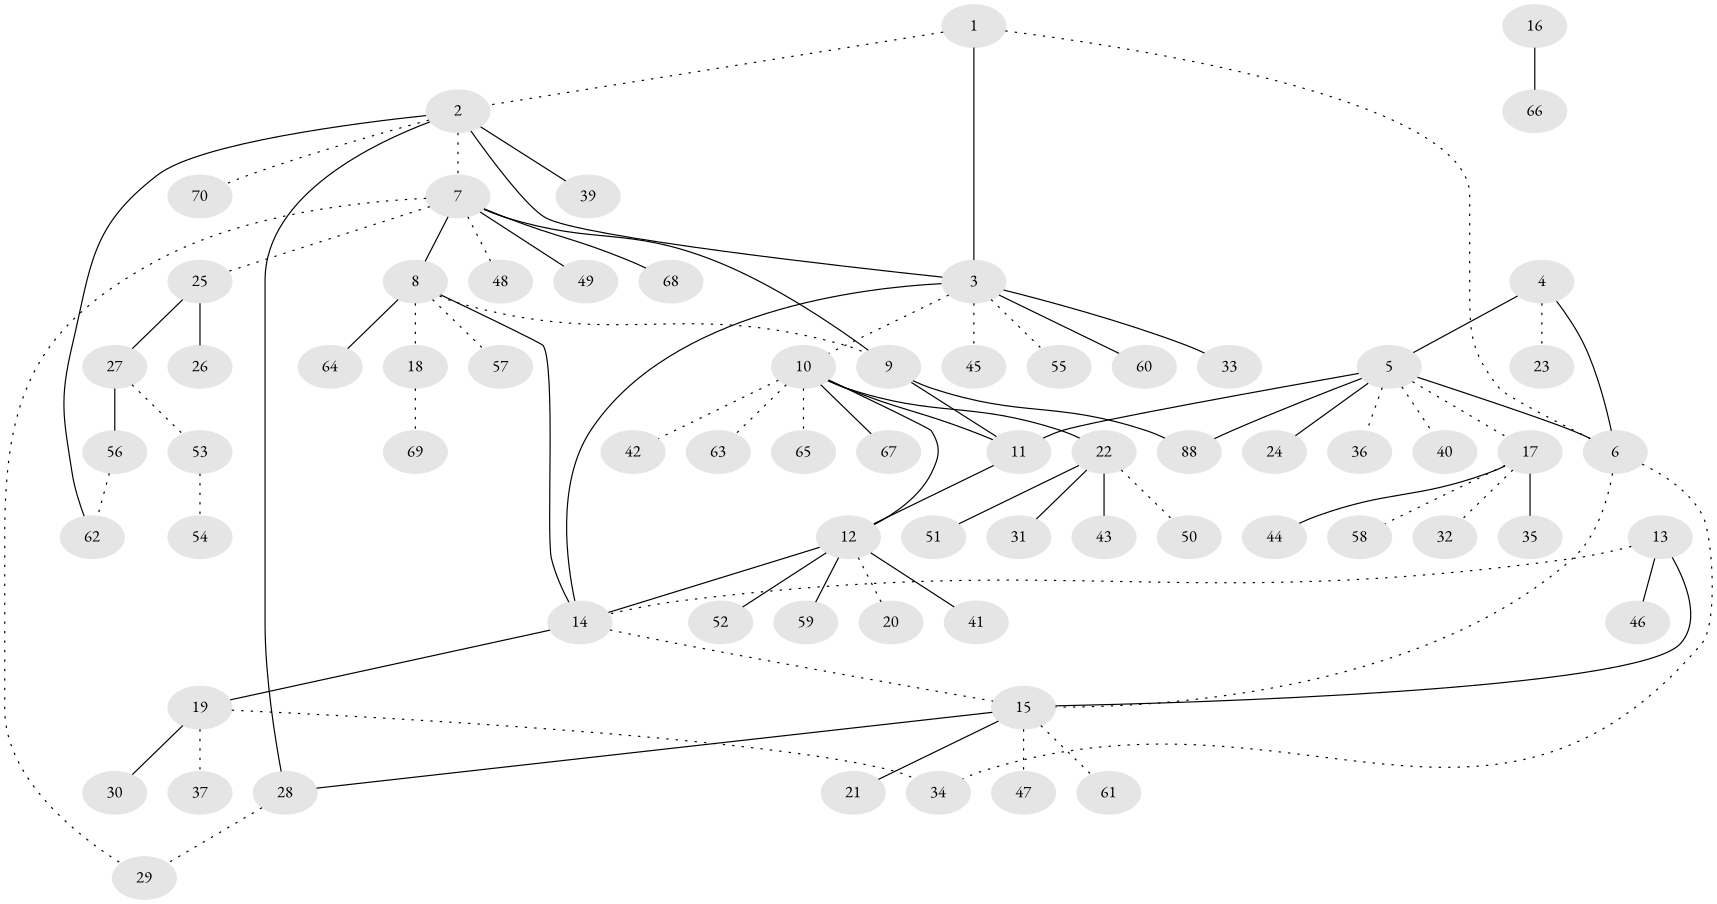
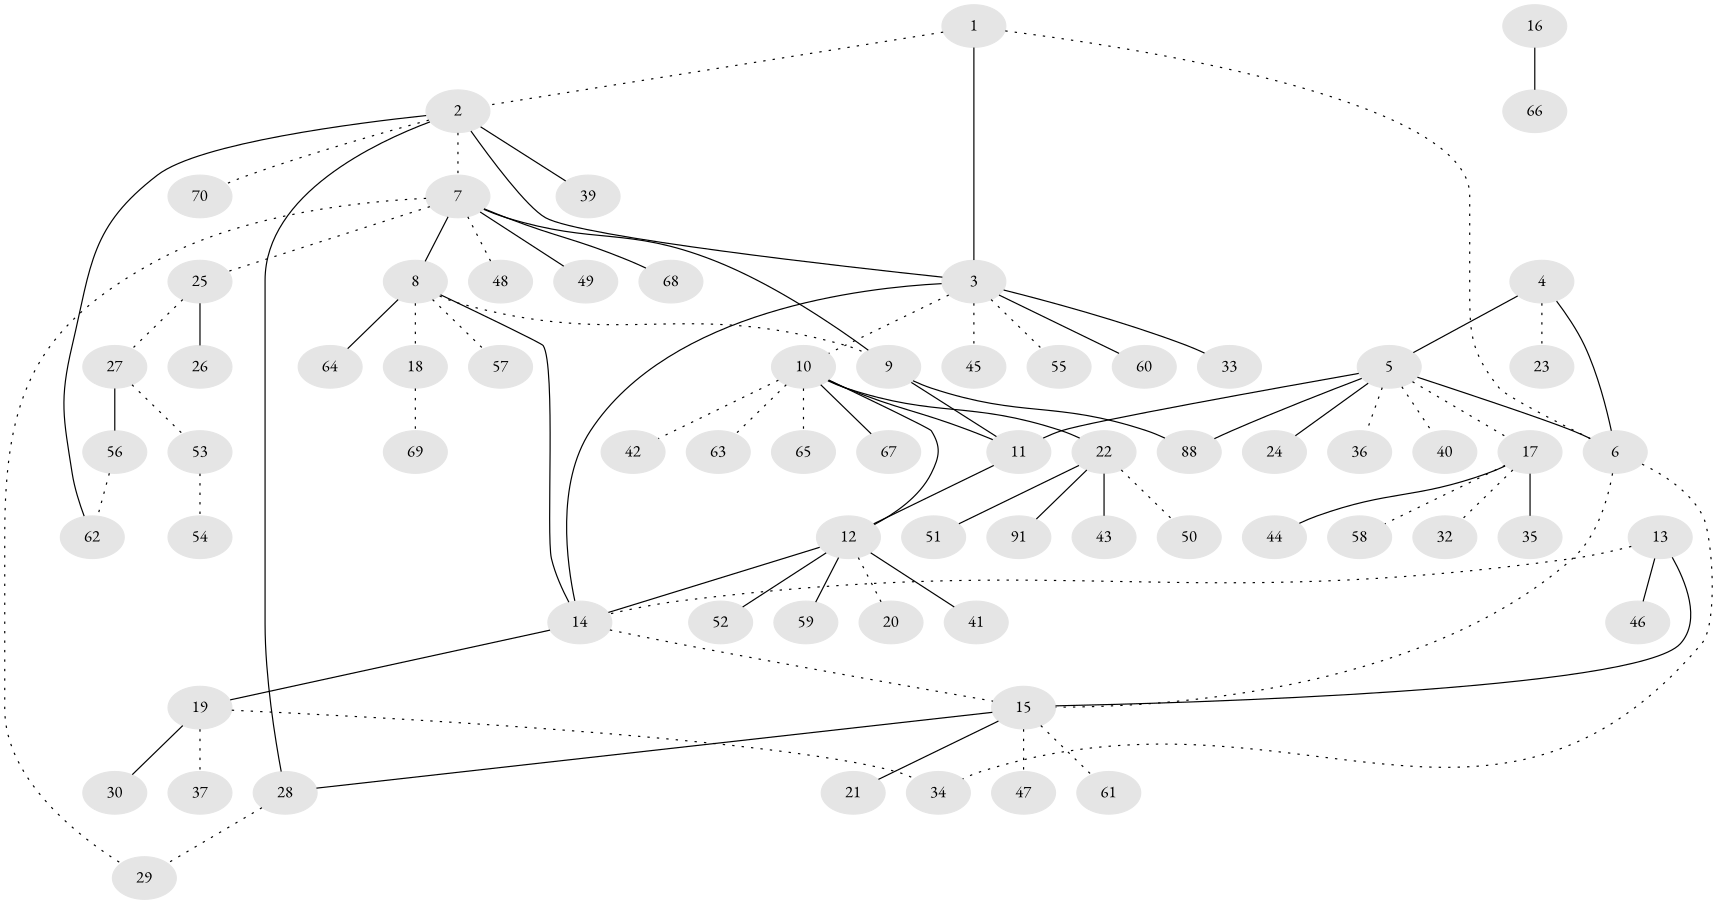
(158, 324) -> (158, 324)
(1019, 537) -> (1019, 537)
